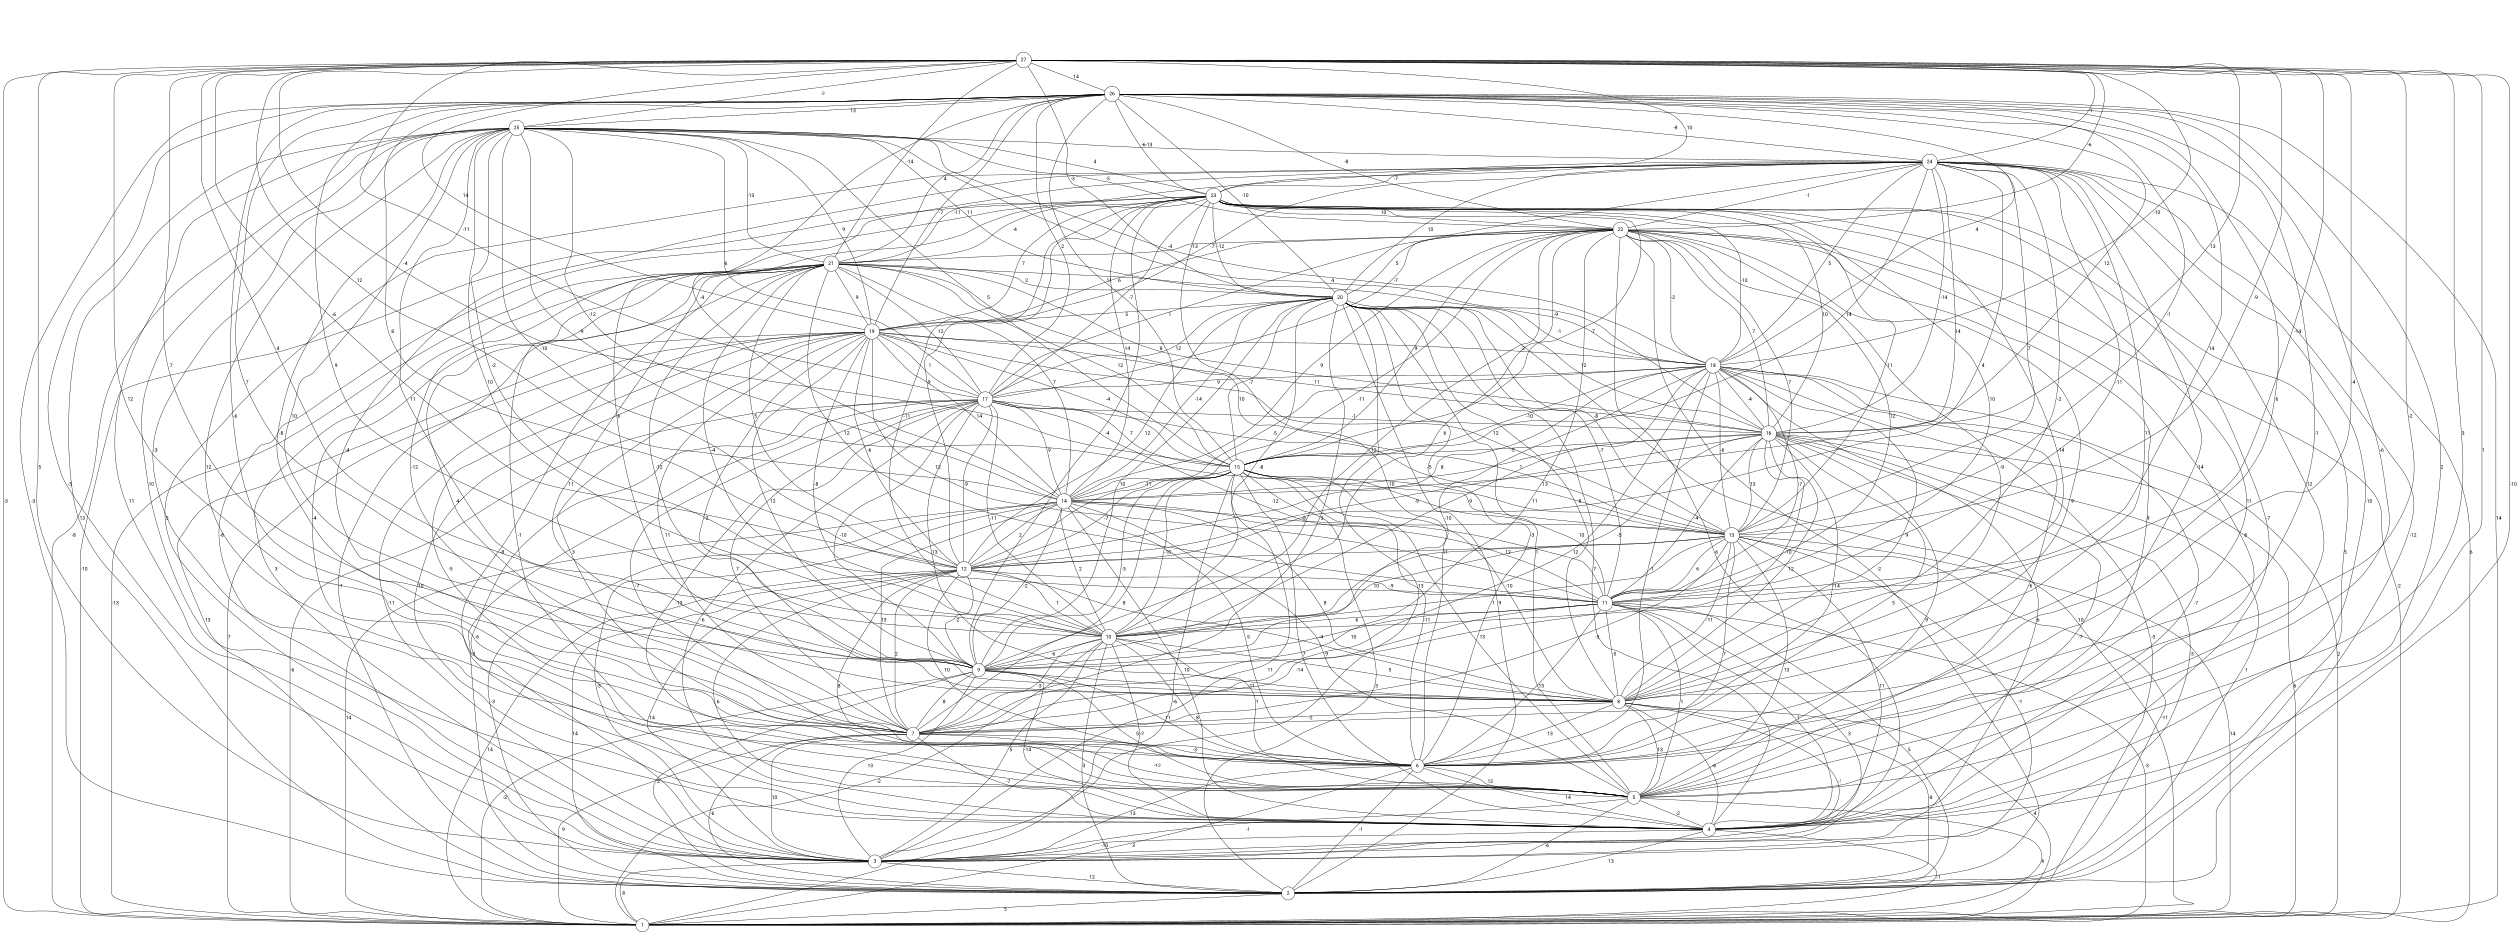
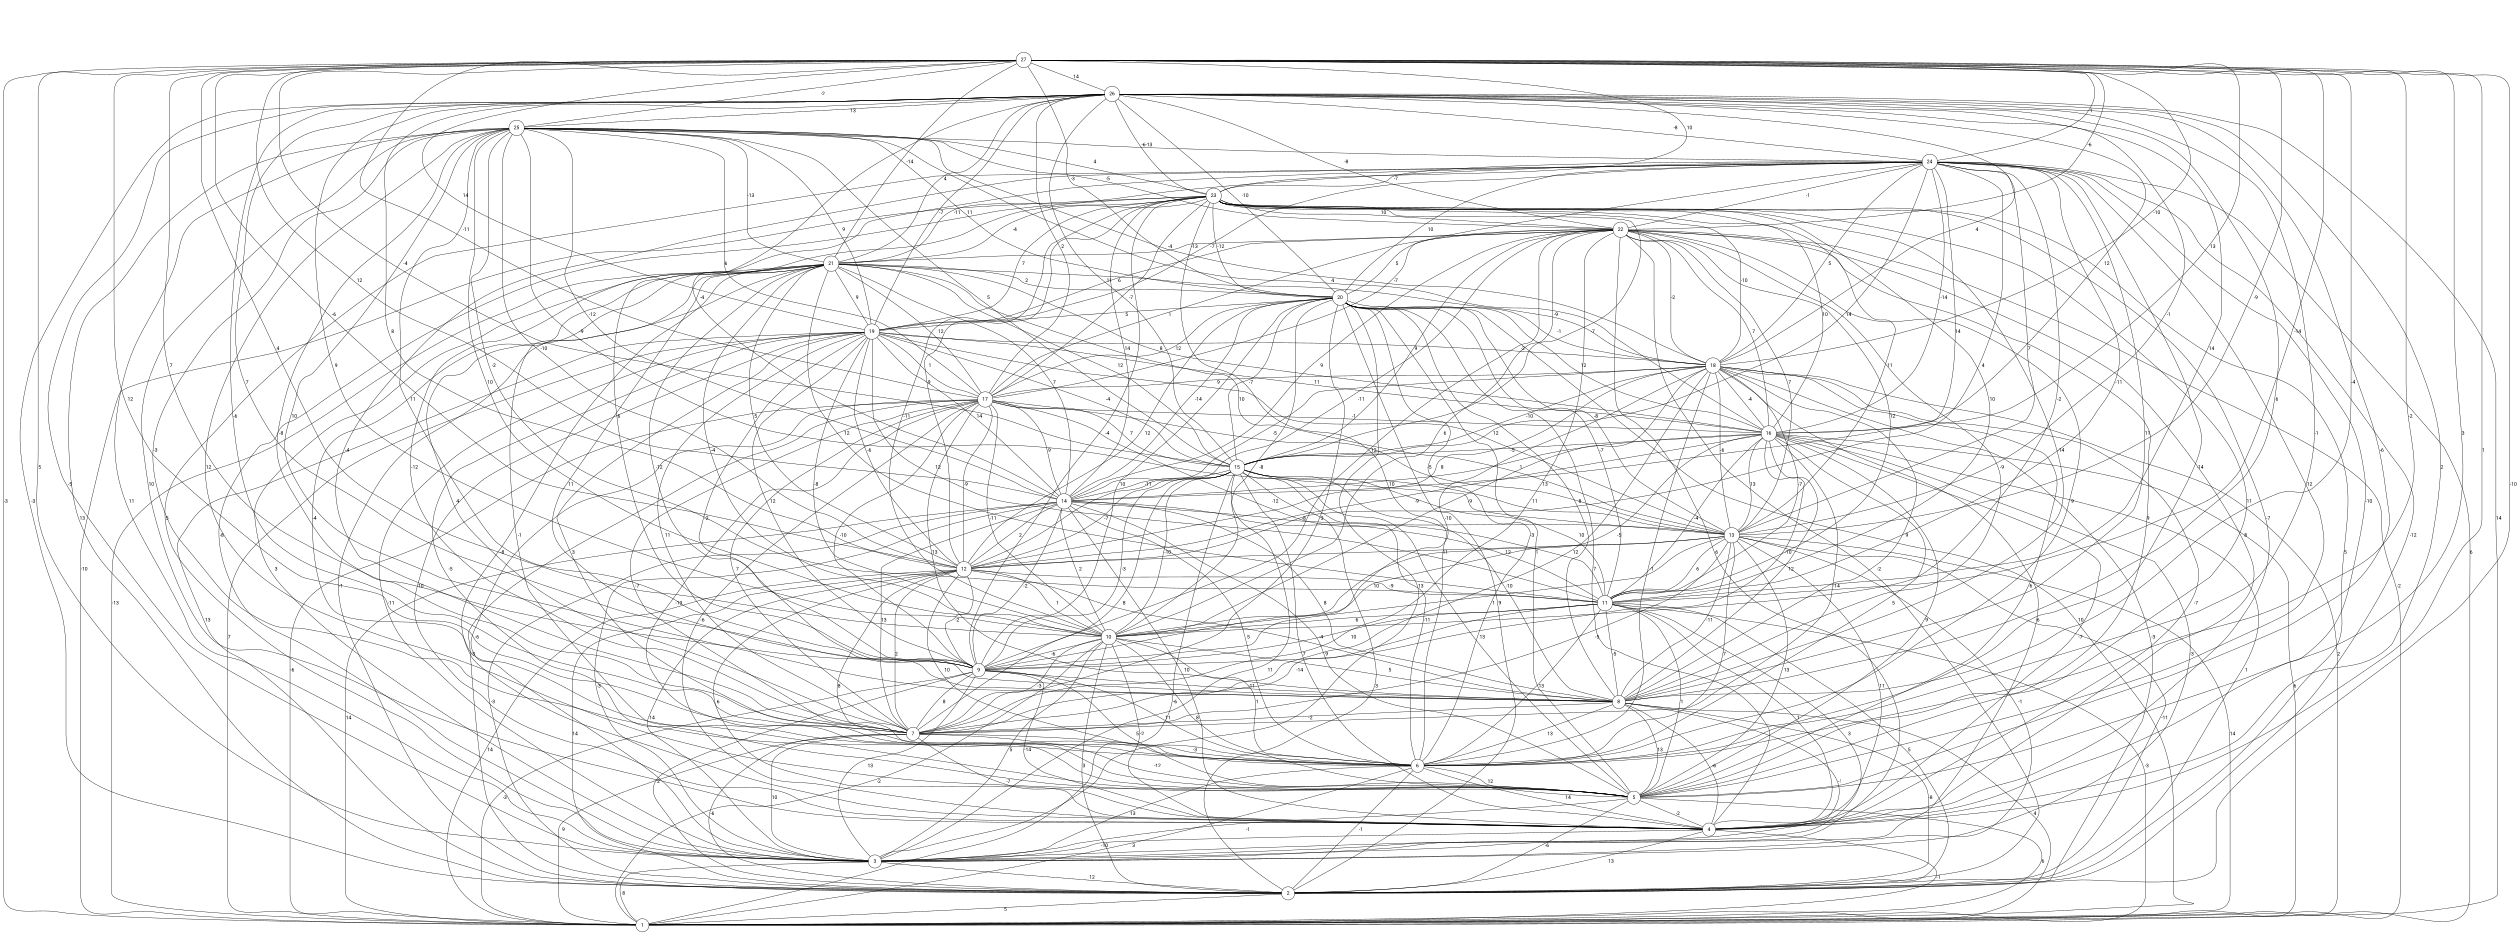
(52, 680) -> none
